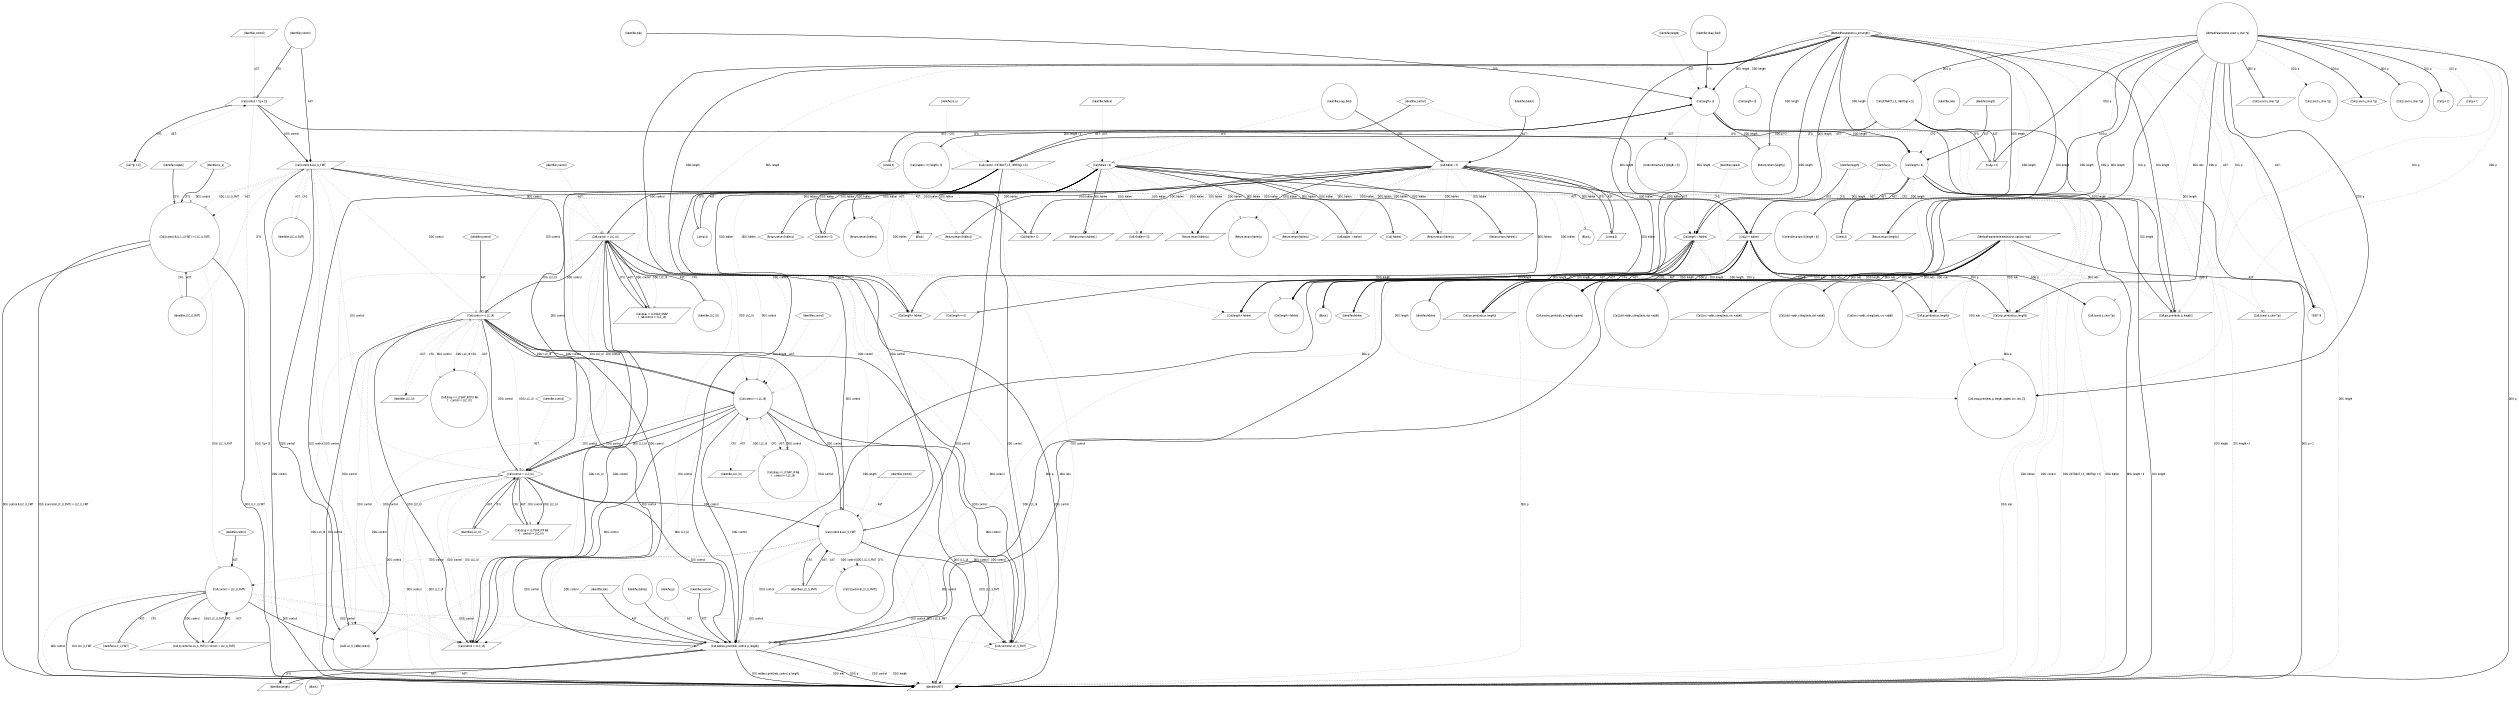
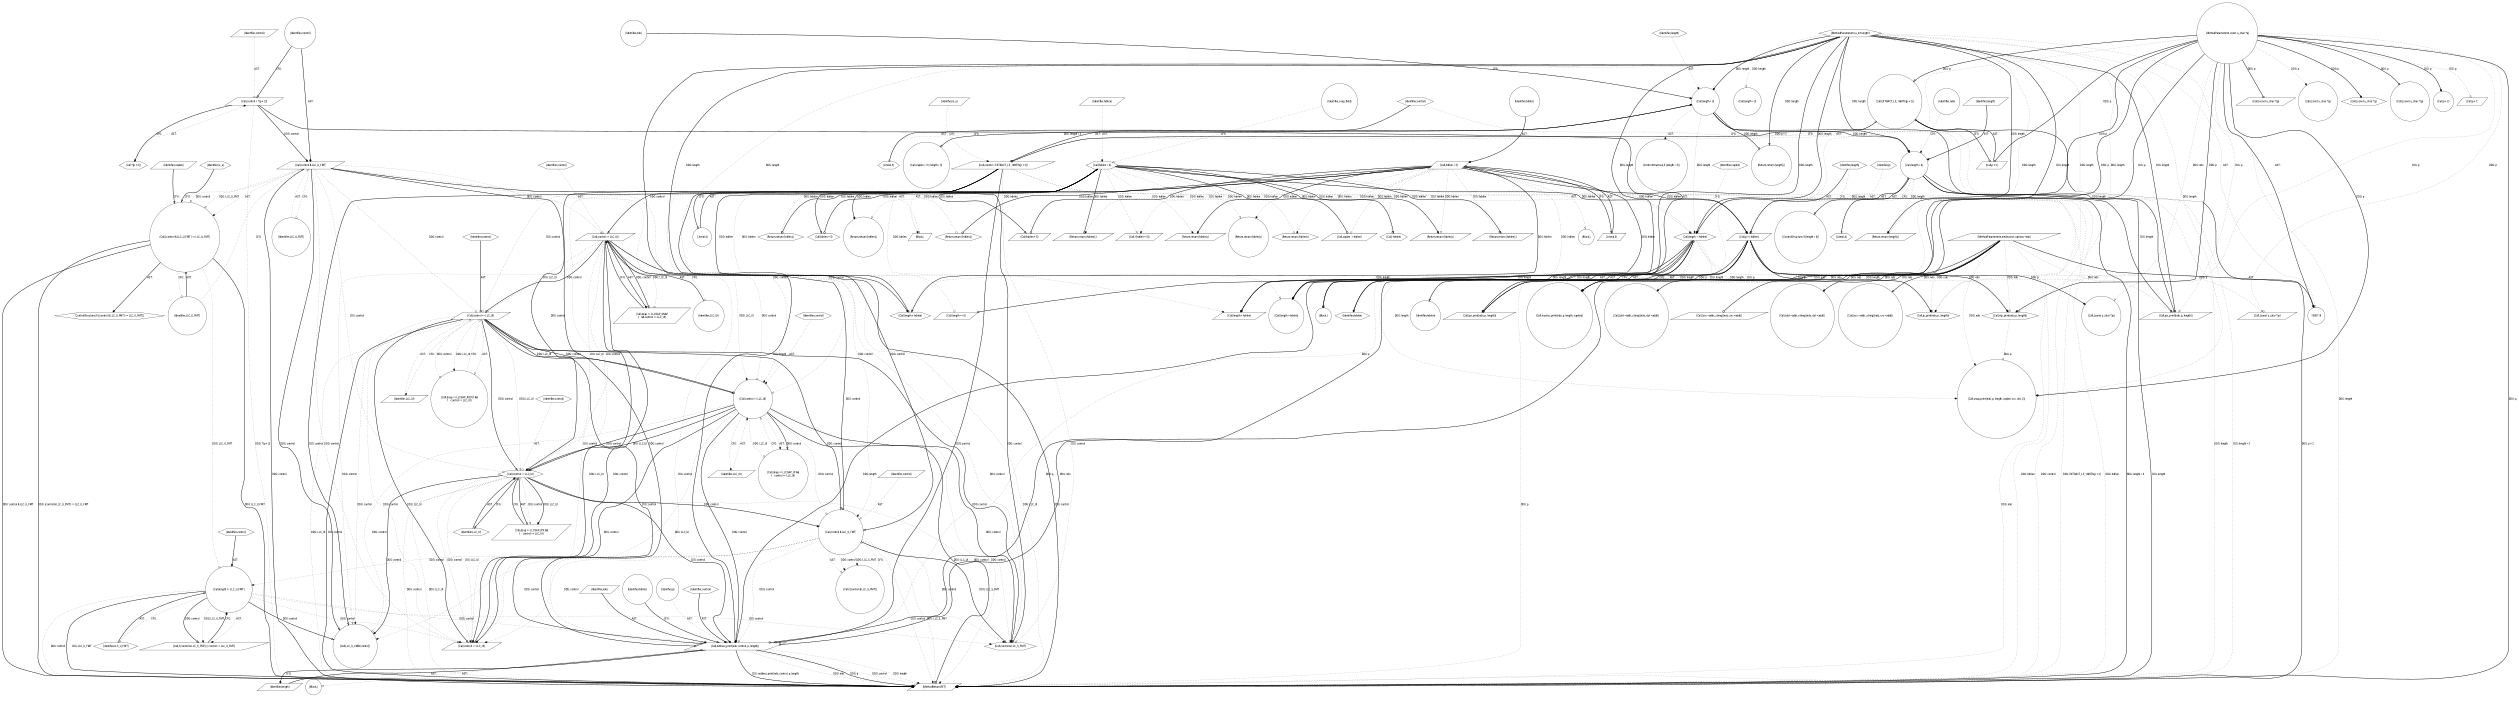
(1709, 33) -> none
(1407, 141) -> none
none -> (1395, 187)
(1974, 277) -> (1974, 277)
none -> (109, 316)
(229, 589) -> (229, 589)
(804, 589) -> none
(934, 687) -> (934, 687)
